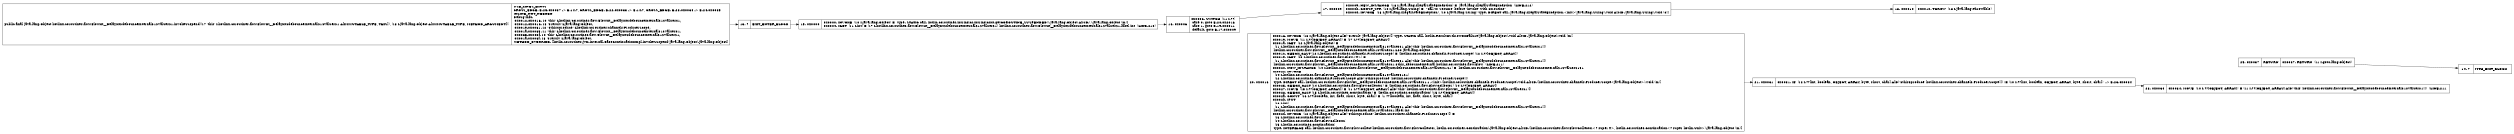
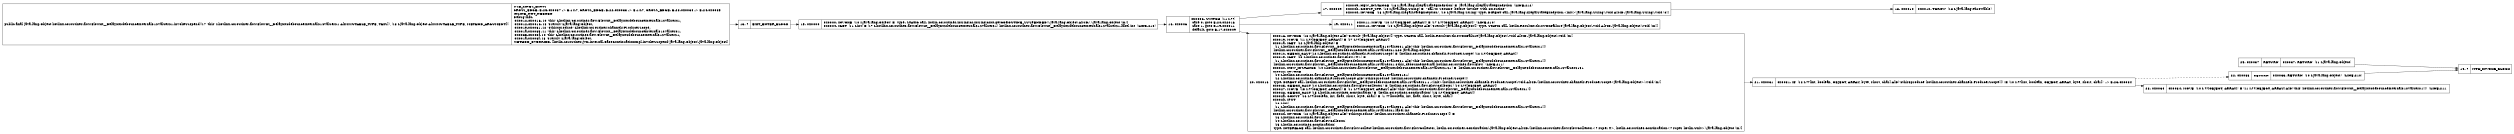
none -> (1496, 24)
none -> (1243, 32)
(2318, 62) -> (2318, 62)
(2491, 69) -> (2491, 69)
none -> (2297, 76)
